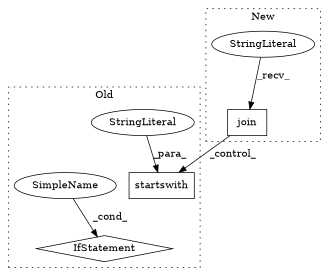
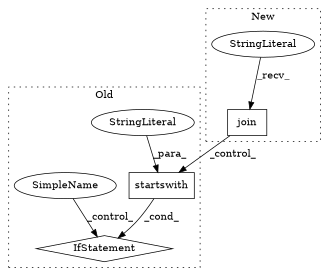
(110, 217) -> (110, 217)
none -> (140, 217)
